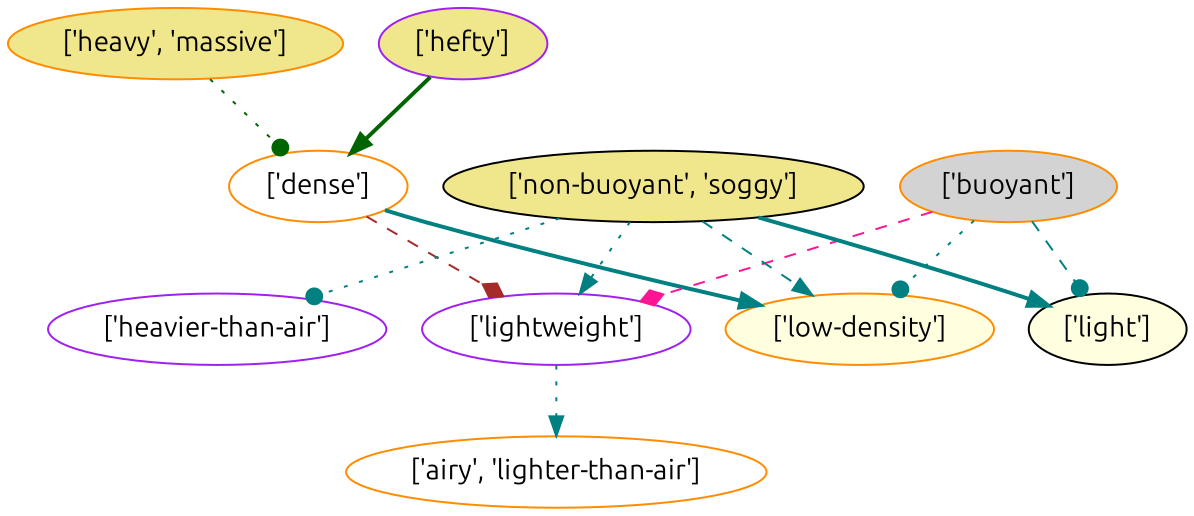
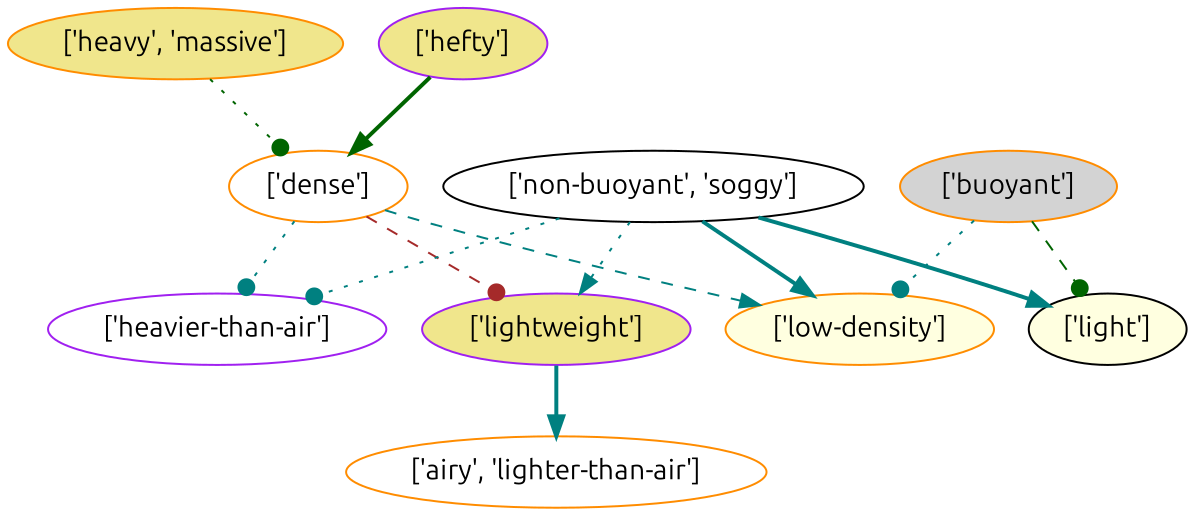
(654, 186) -> (654, 186)
(422, 249) -> (422, 249)
none -> (273, 251)
(1054, 251) -> (1054, 251)
(749, 253) -> (749, 253)
(798, 253) -> none
(562, 258) -> (562, 258)
(556, 329) -> (556, 329)
(556, 391) -> (556, 391)
